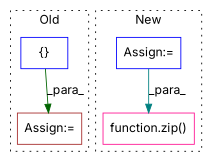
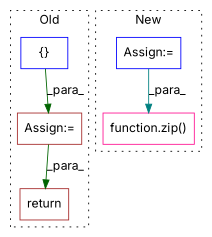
none -> (44, 204)
